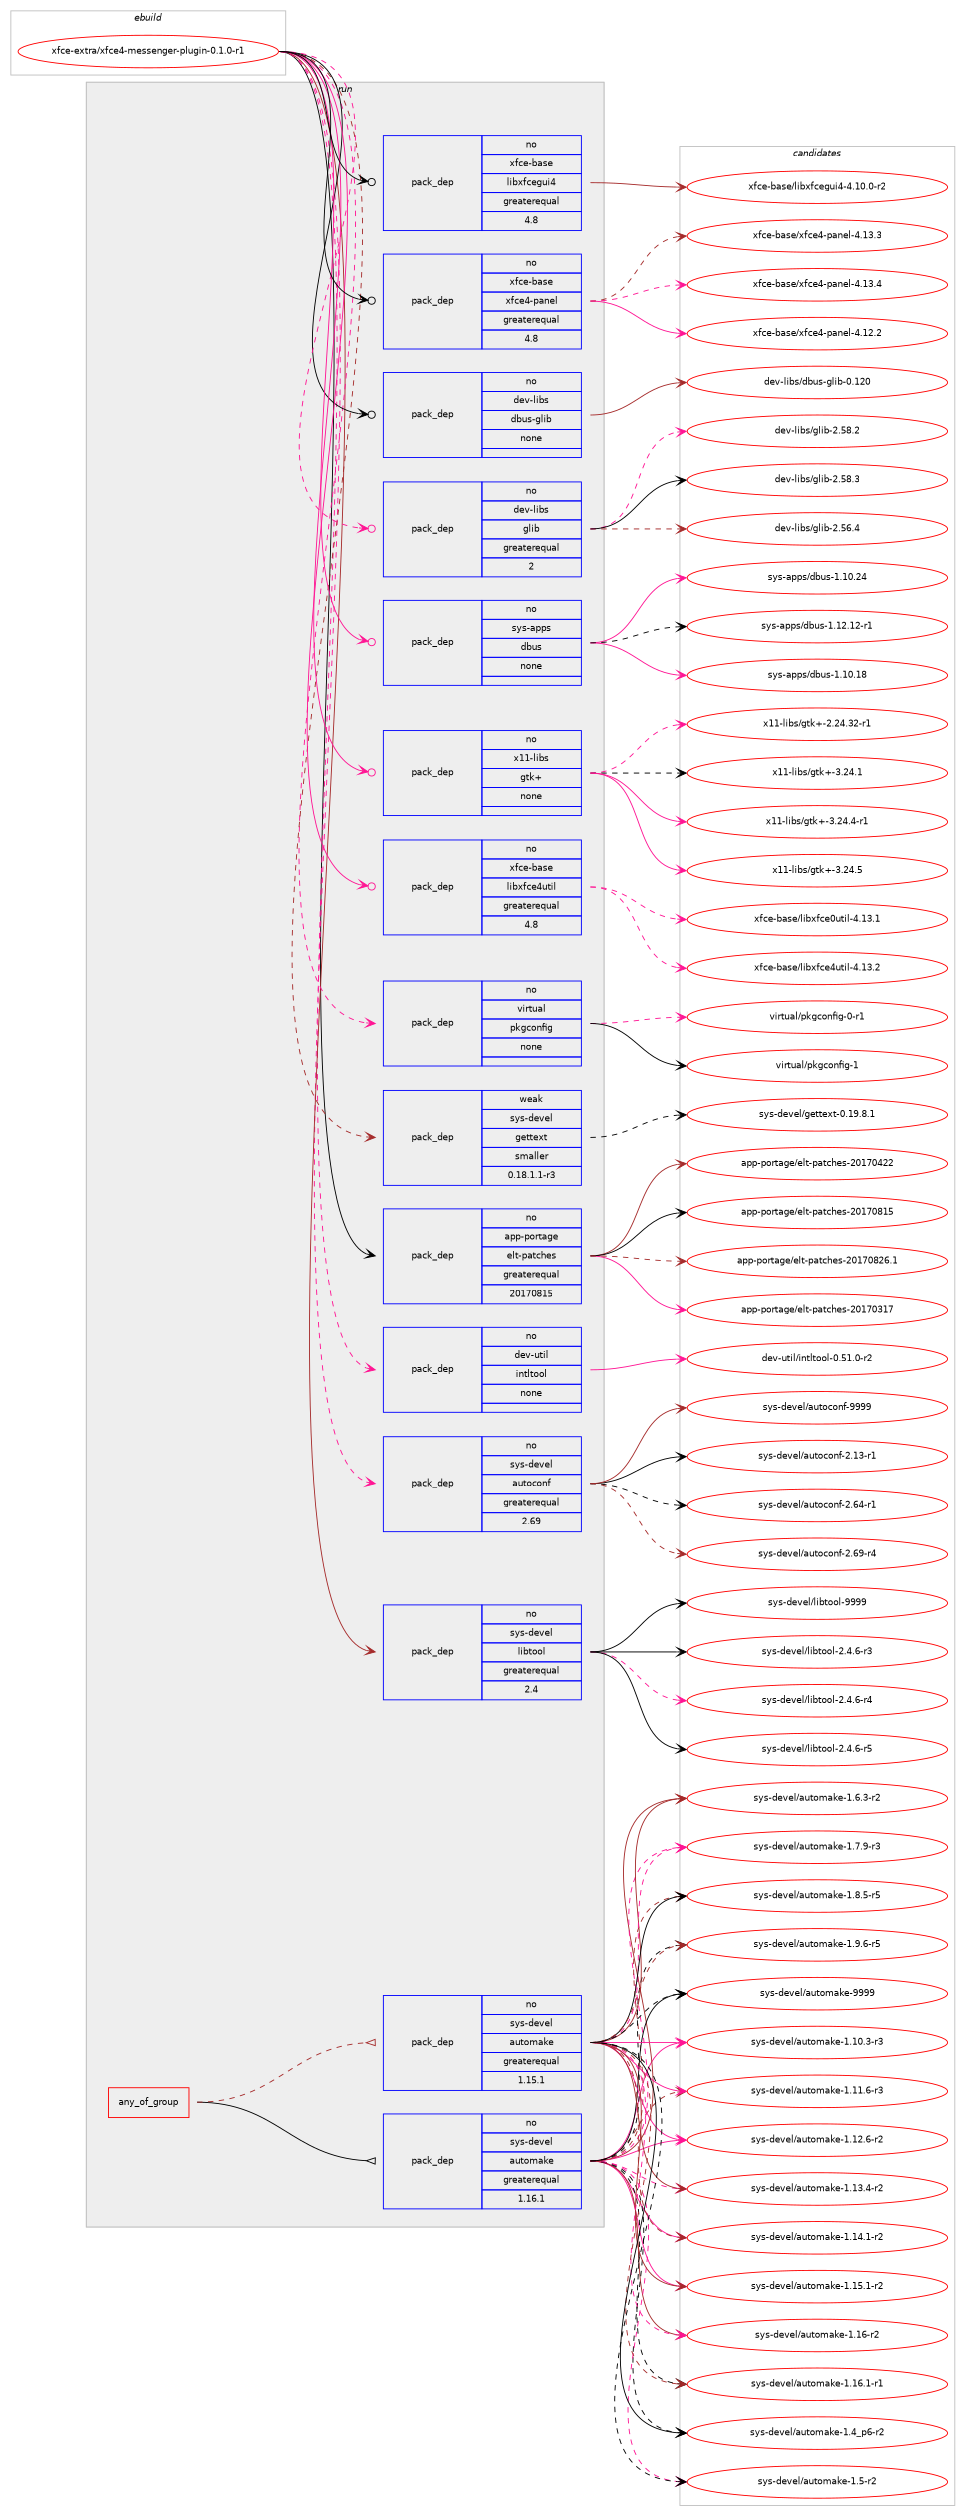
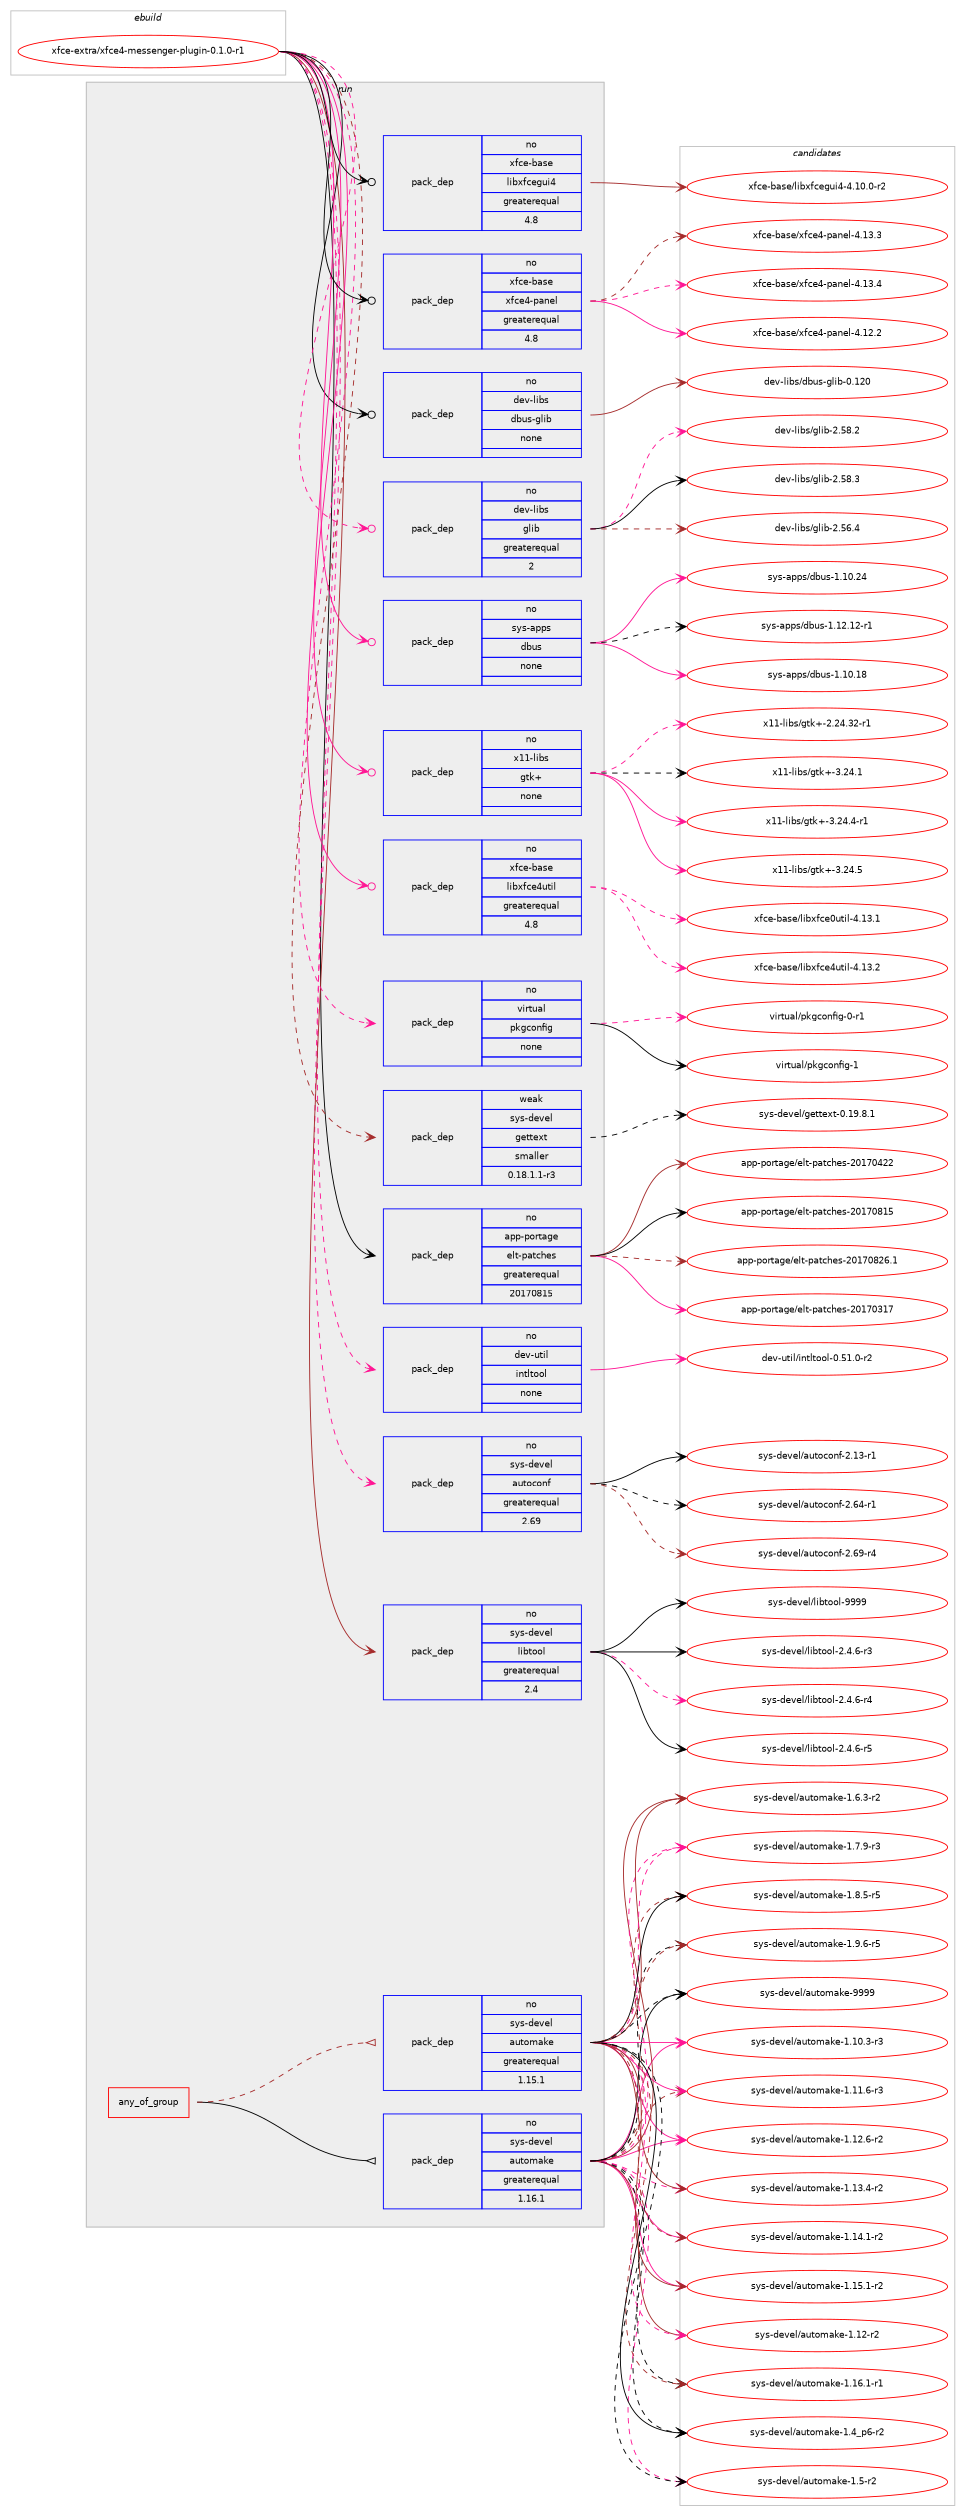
(817, 1408) -> none
(817, 2335) -> (817, 2335)
